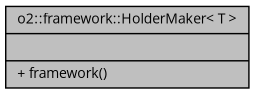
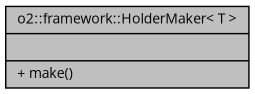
(63, 74) -> (46, 74)
